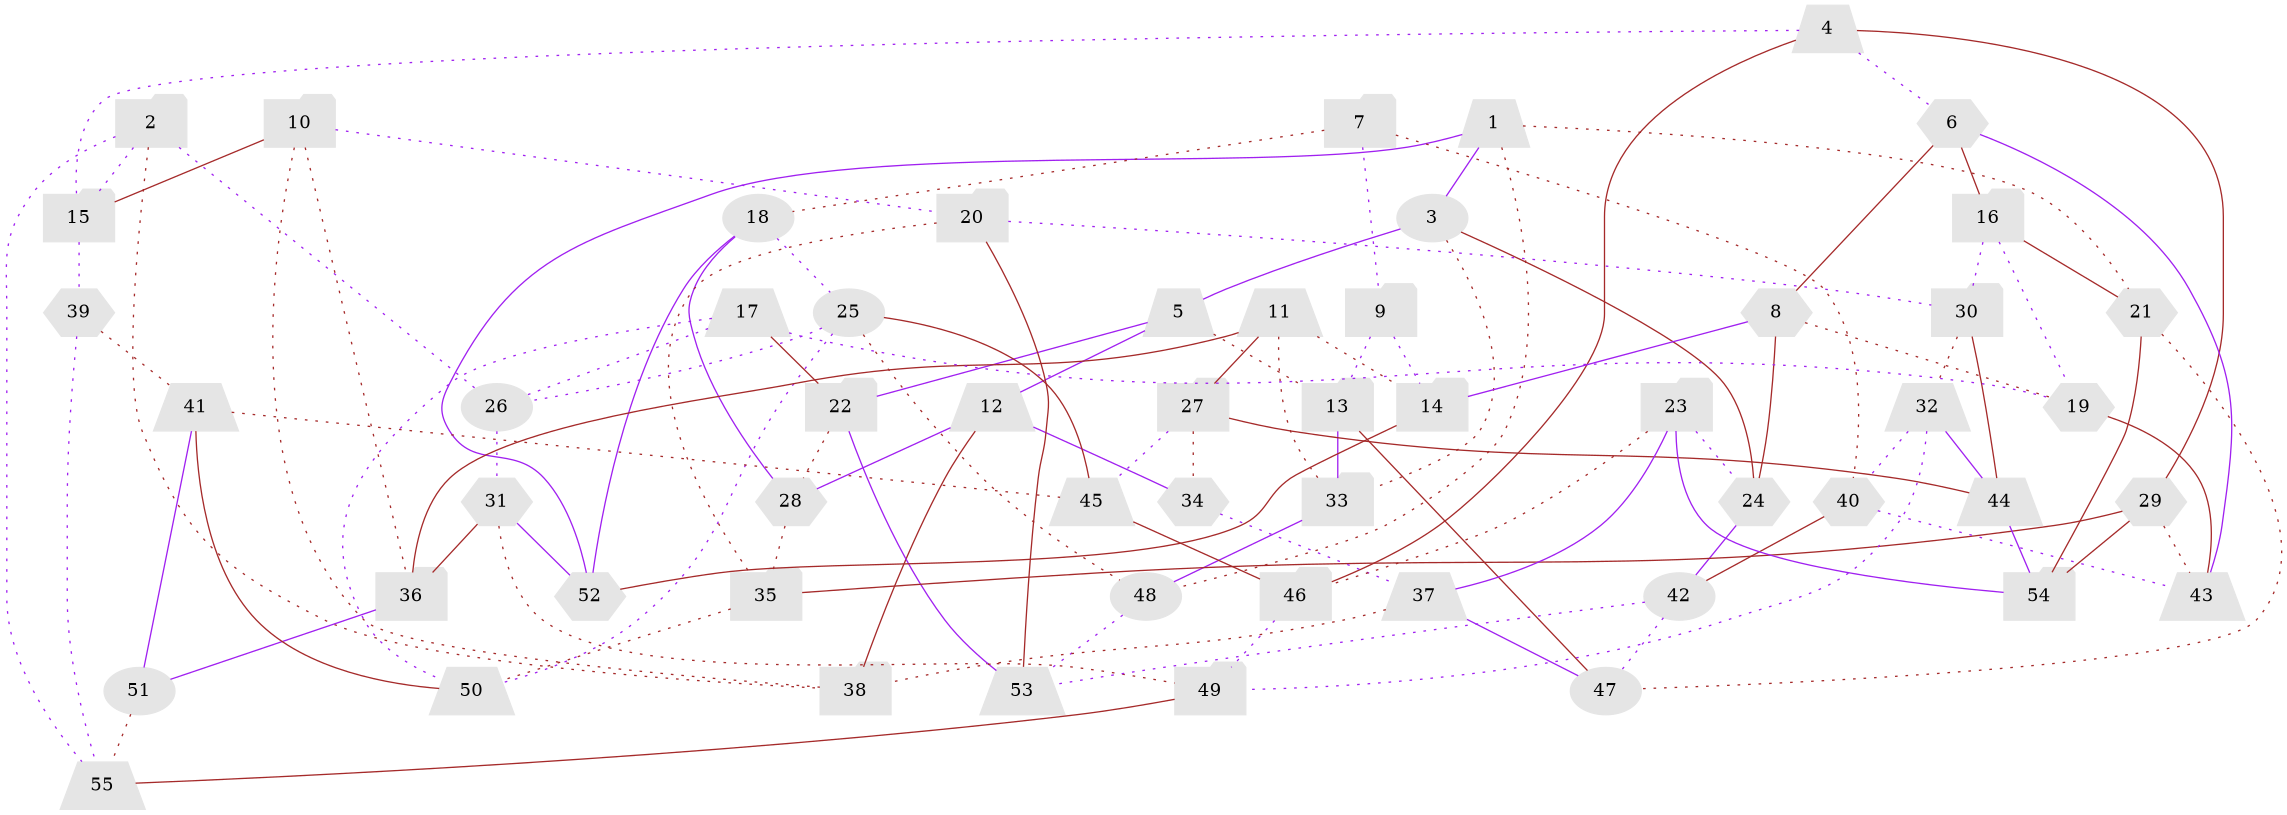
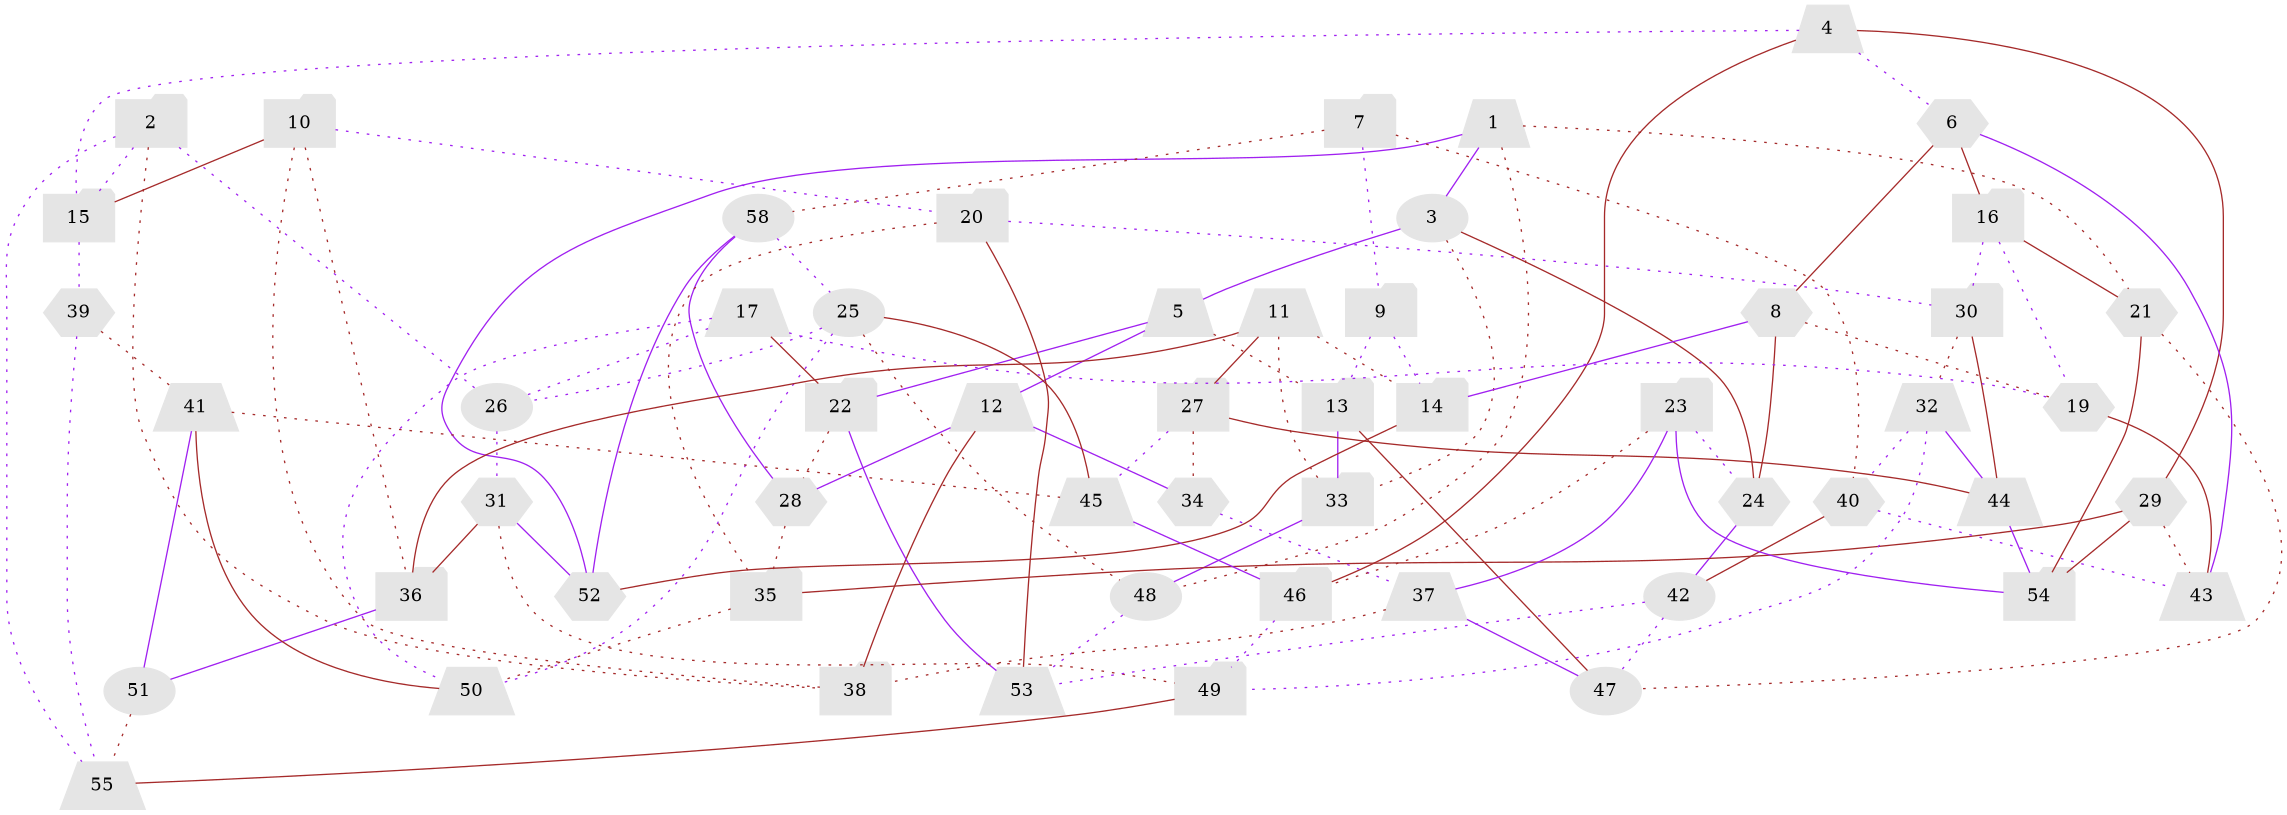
(758, 218) -> (758, 218)
(1197, 550) -> (1197, 550)
